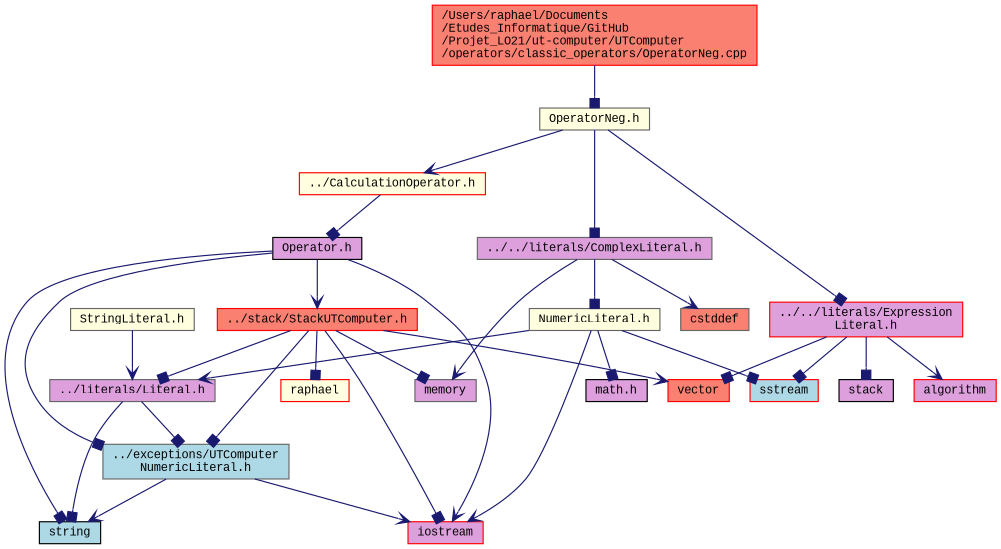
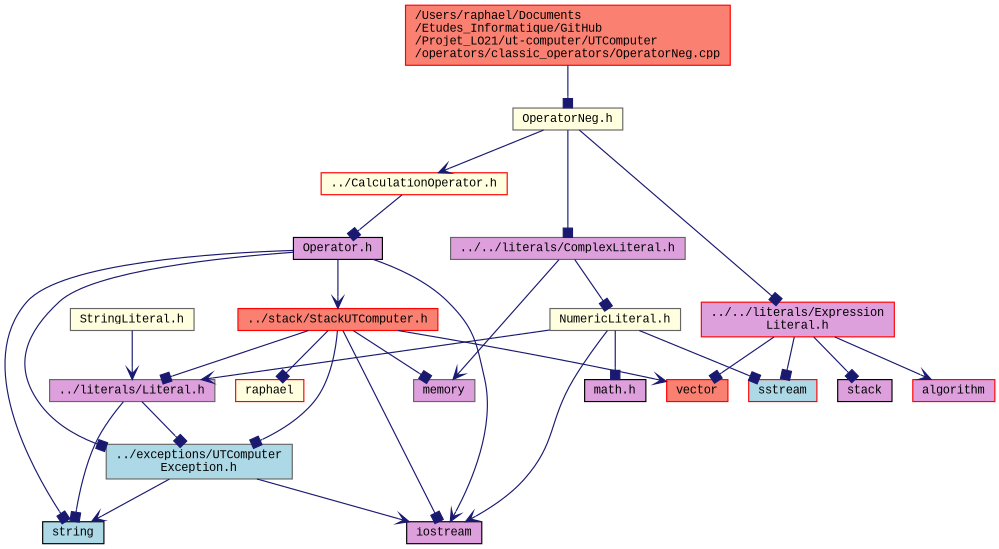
(715, 320) -> none
(196, 462) -> (199, 462)
(446, 533) -> (444, 533)
